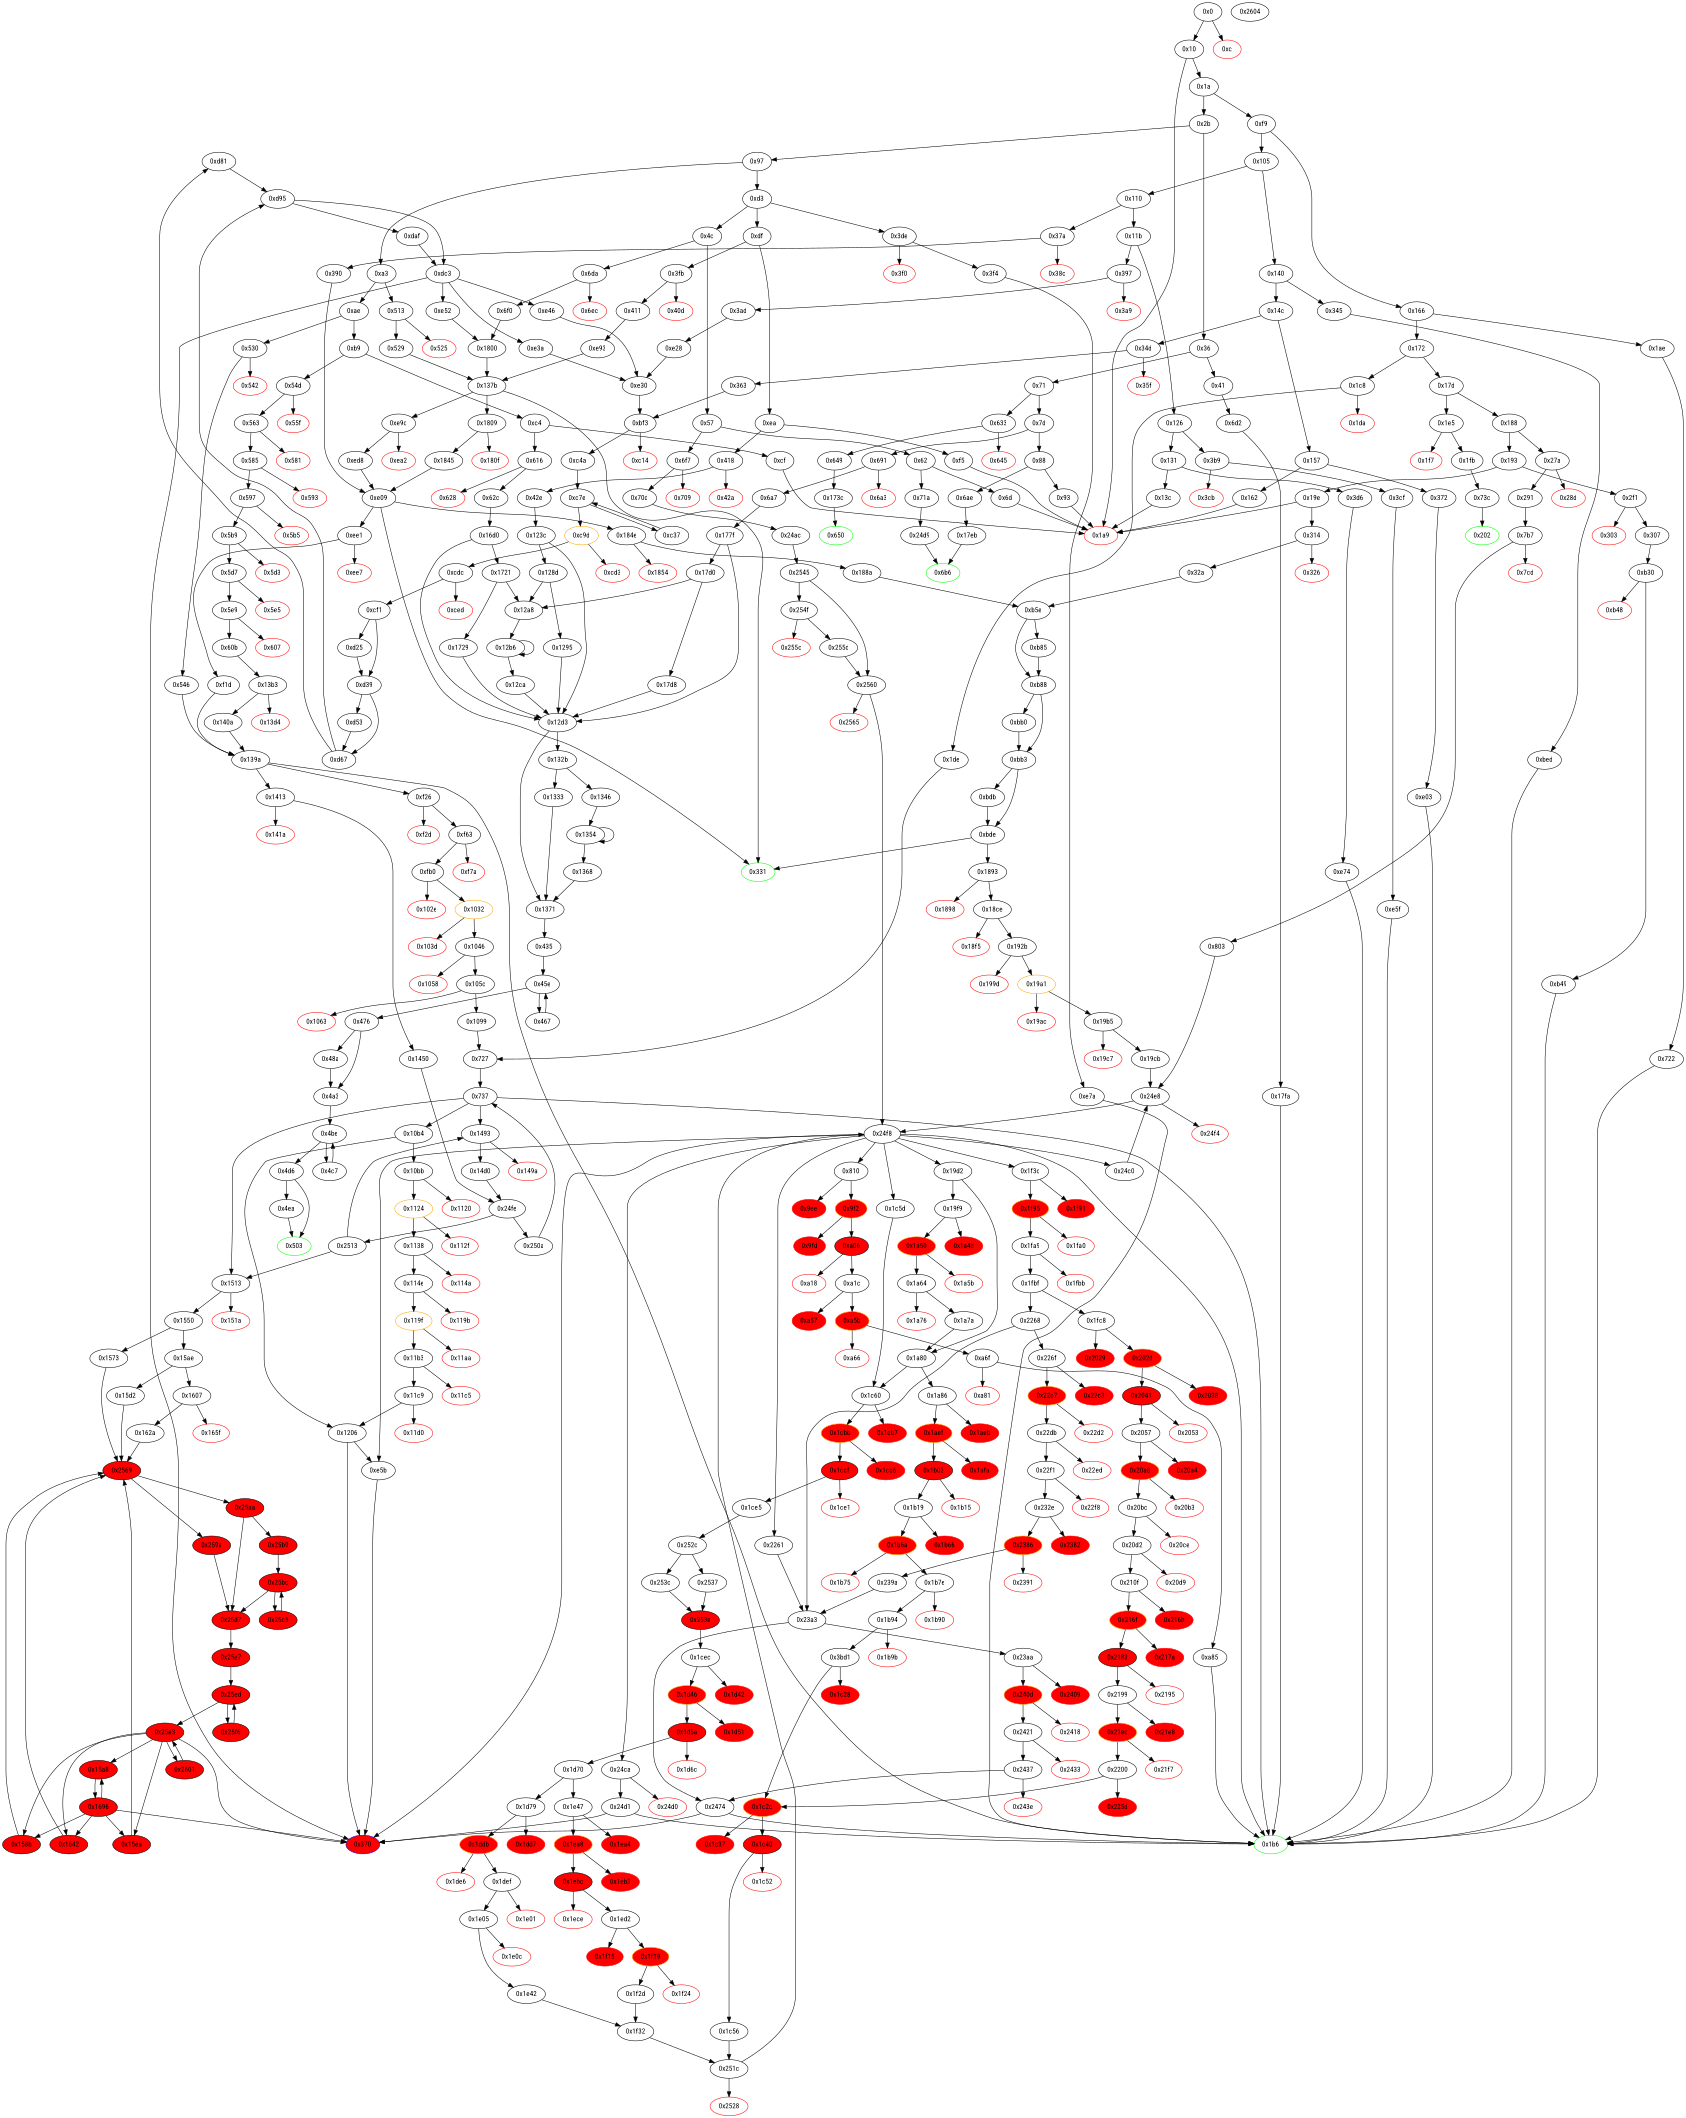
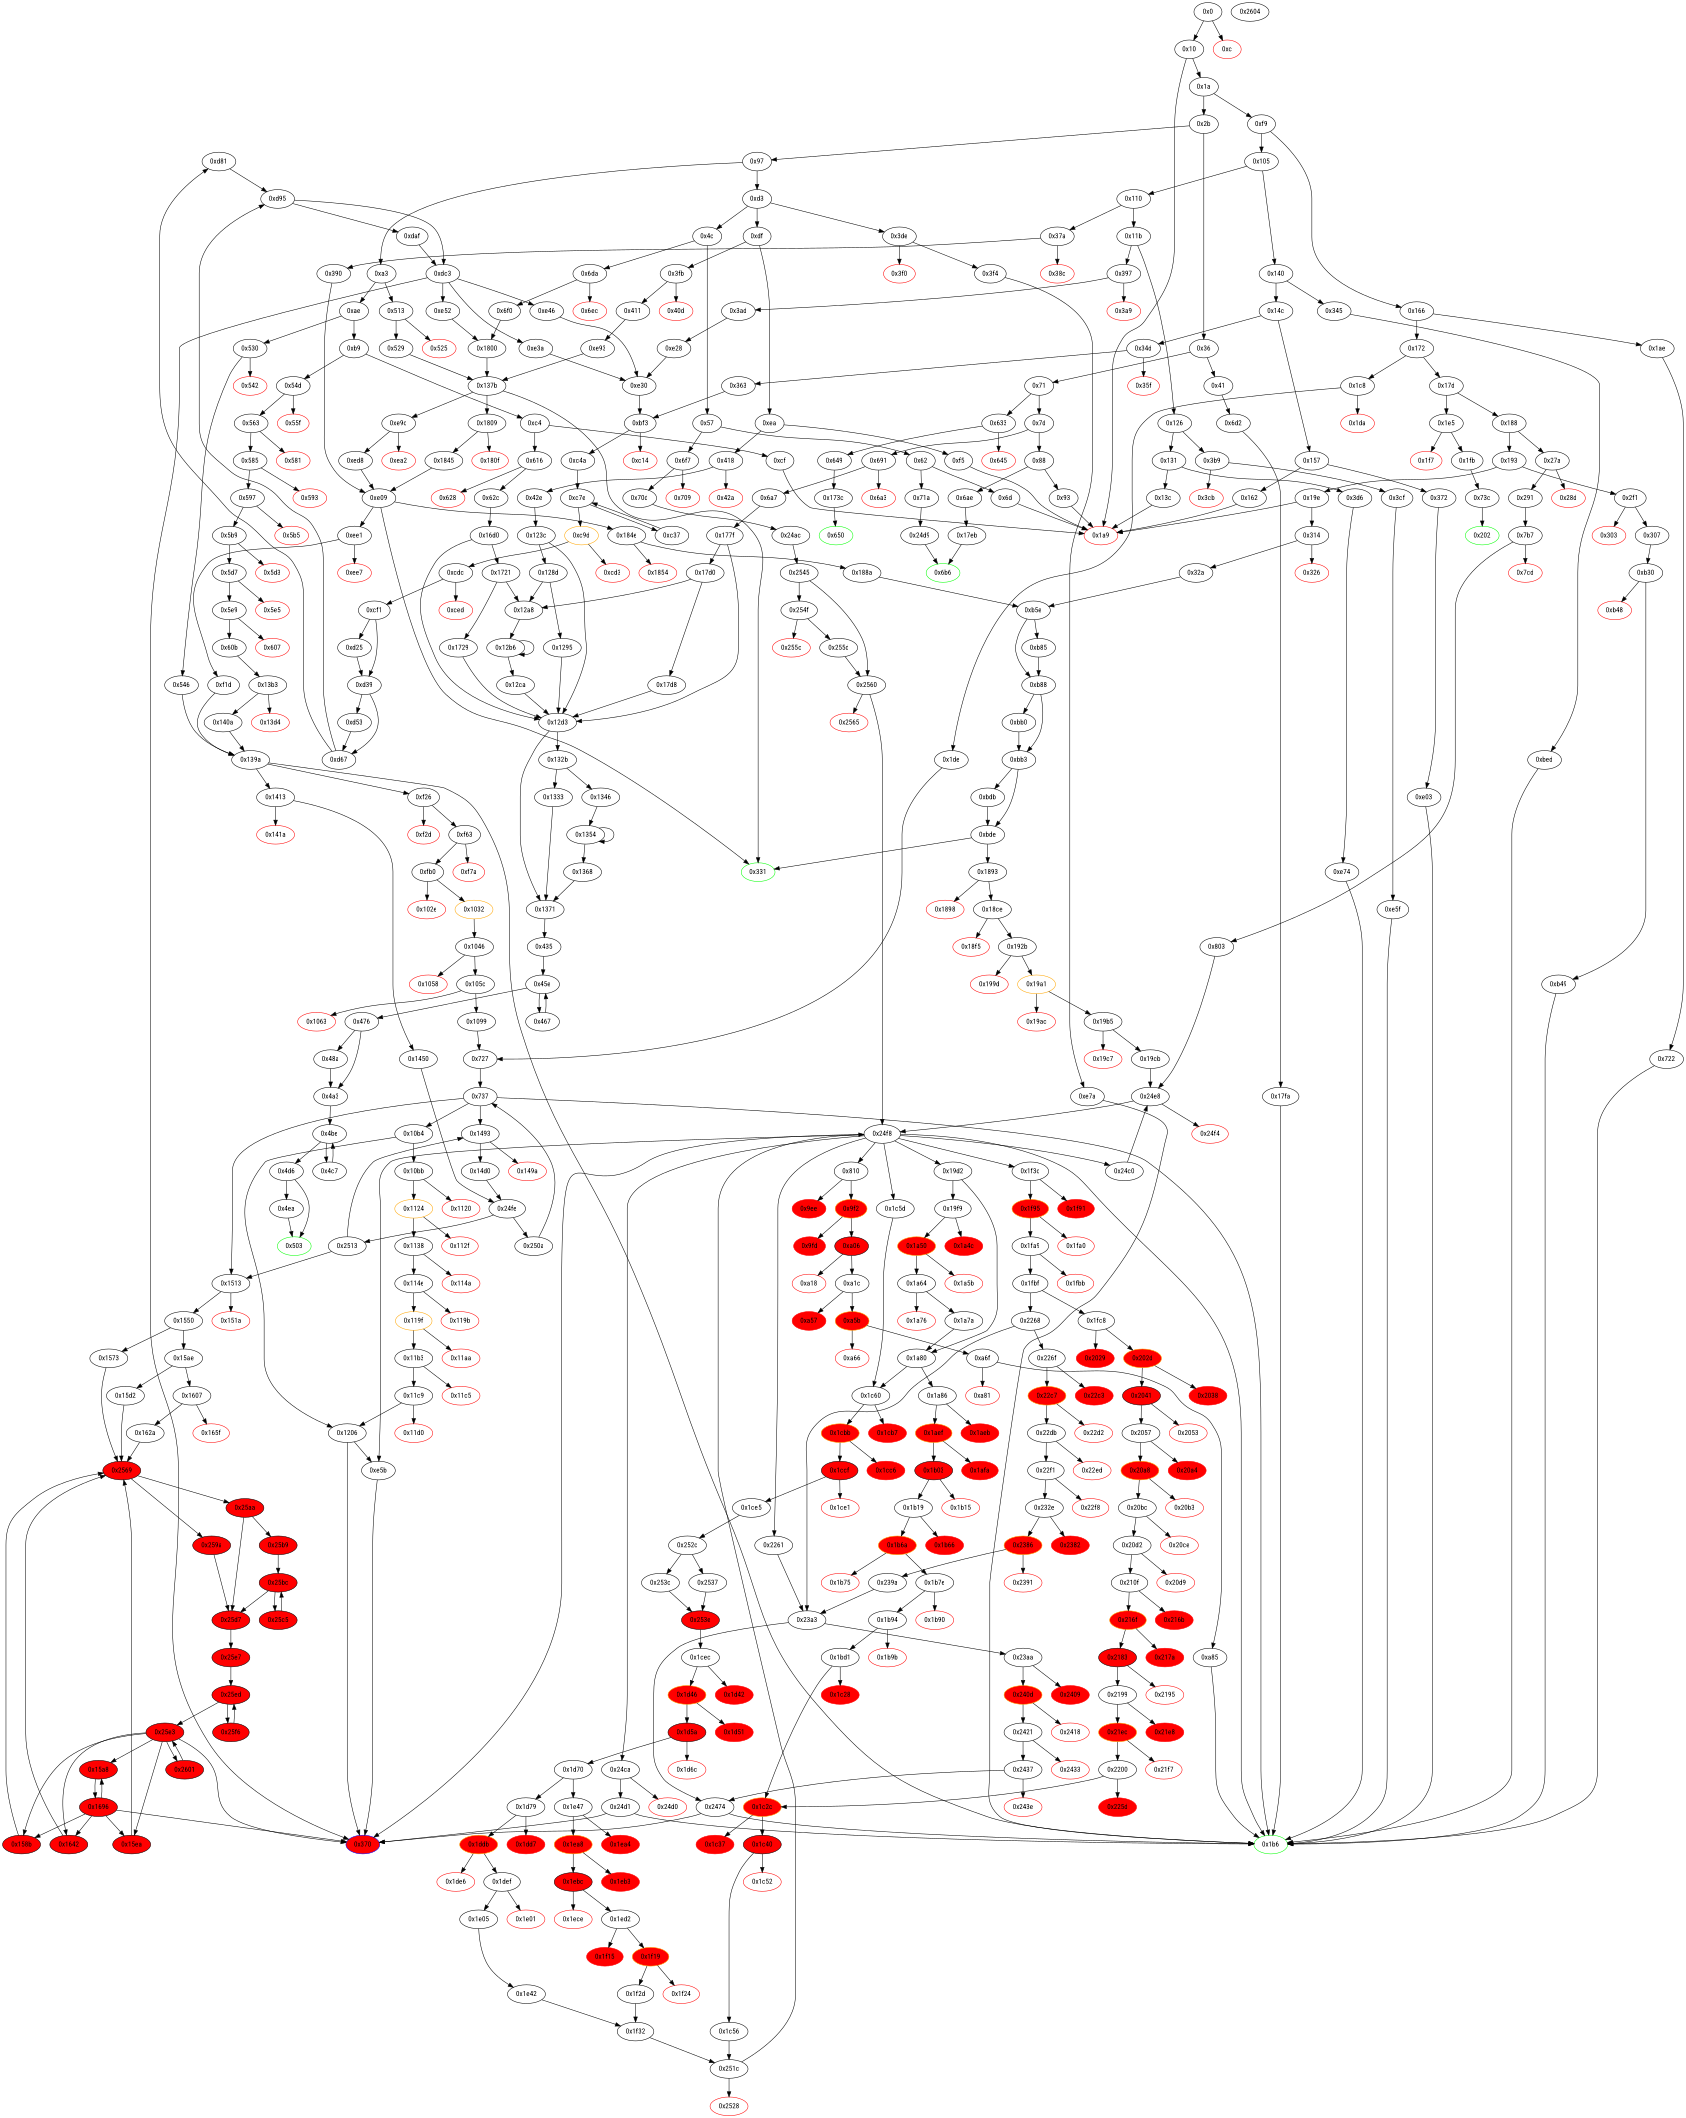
(427, 947) -> none
(840, 1658) -> (840, 1658)
(512, 1957) -> none
